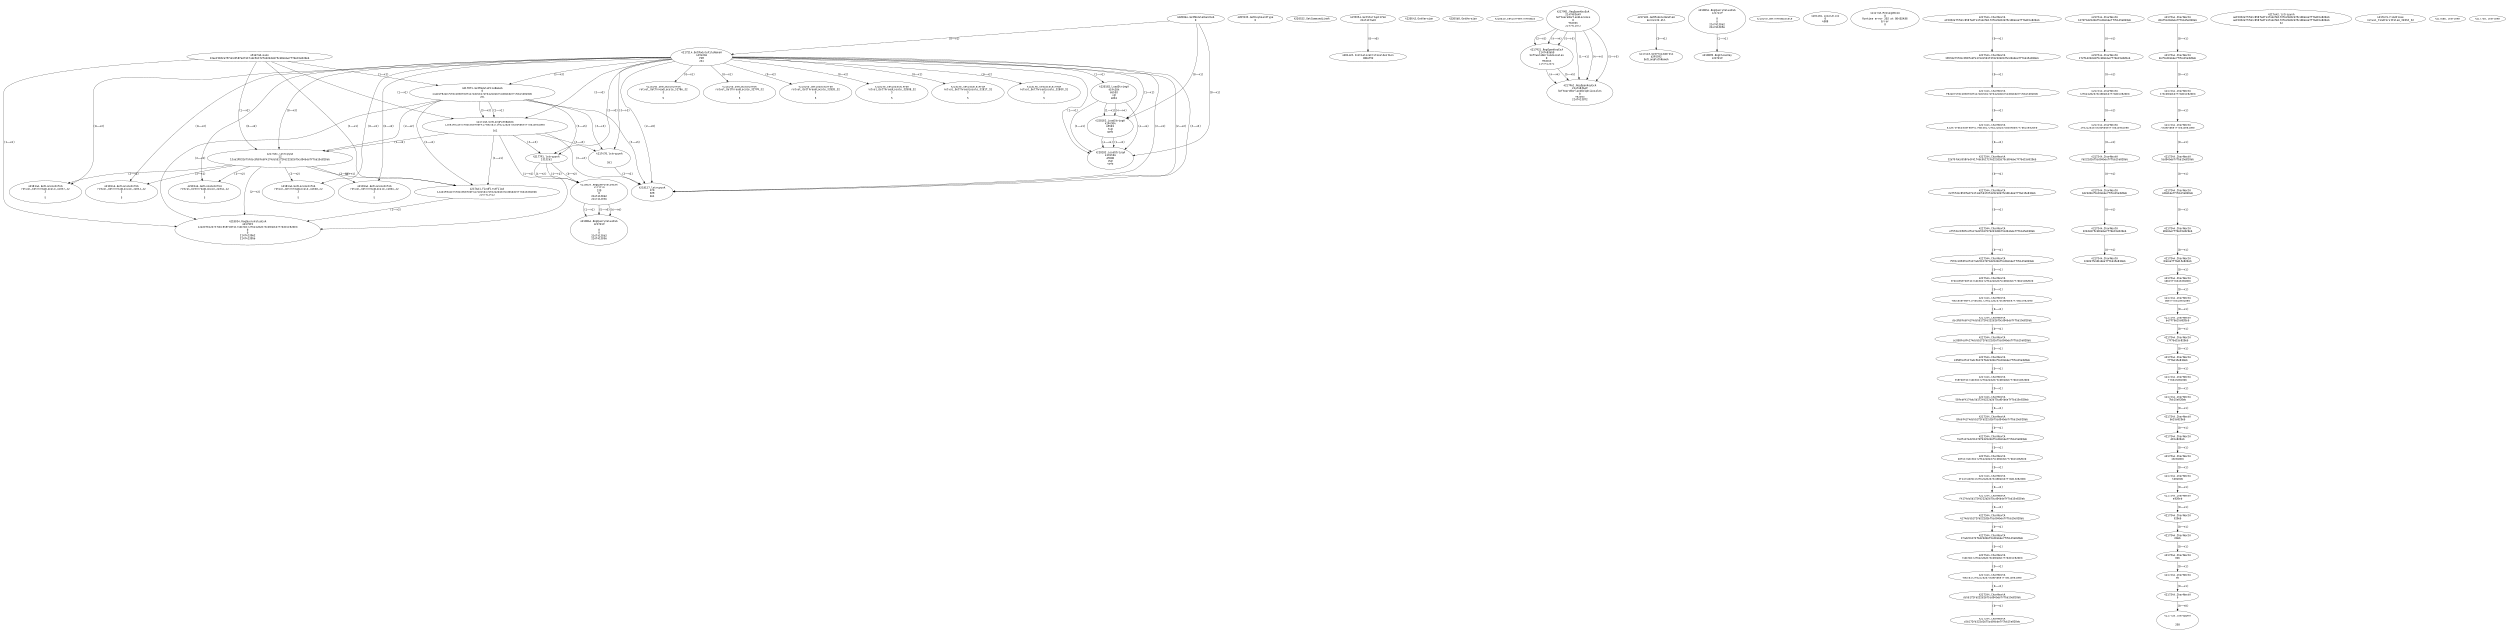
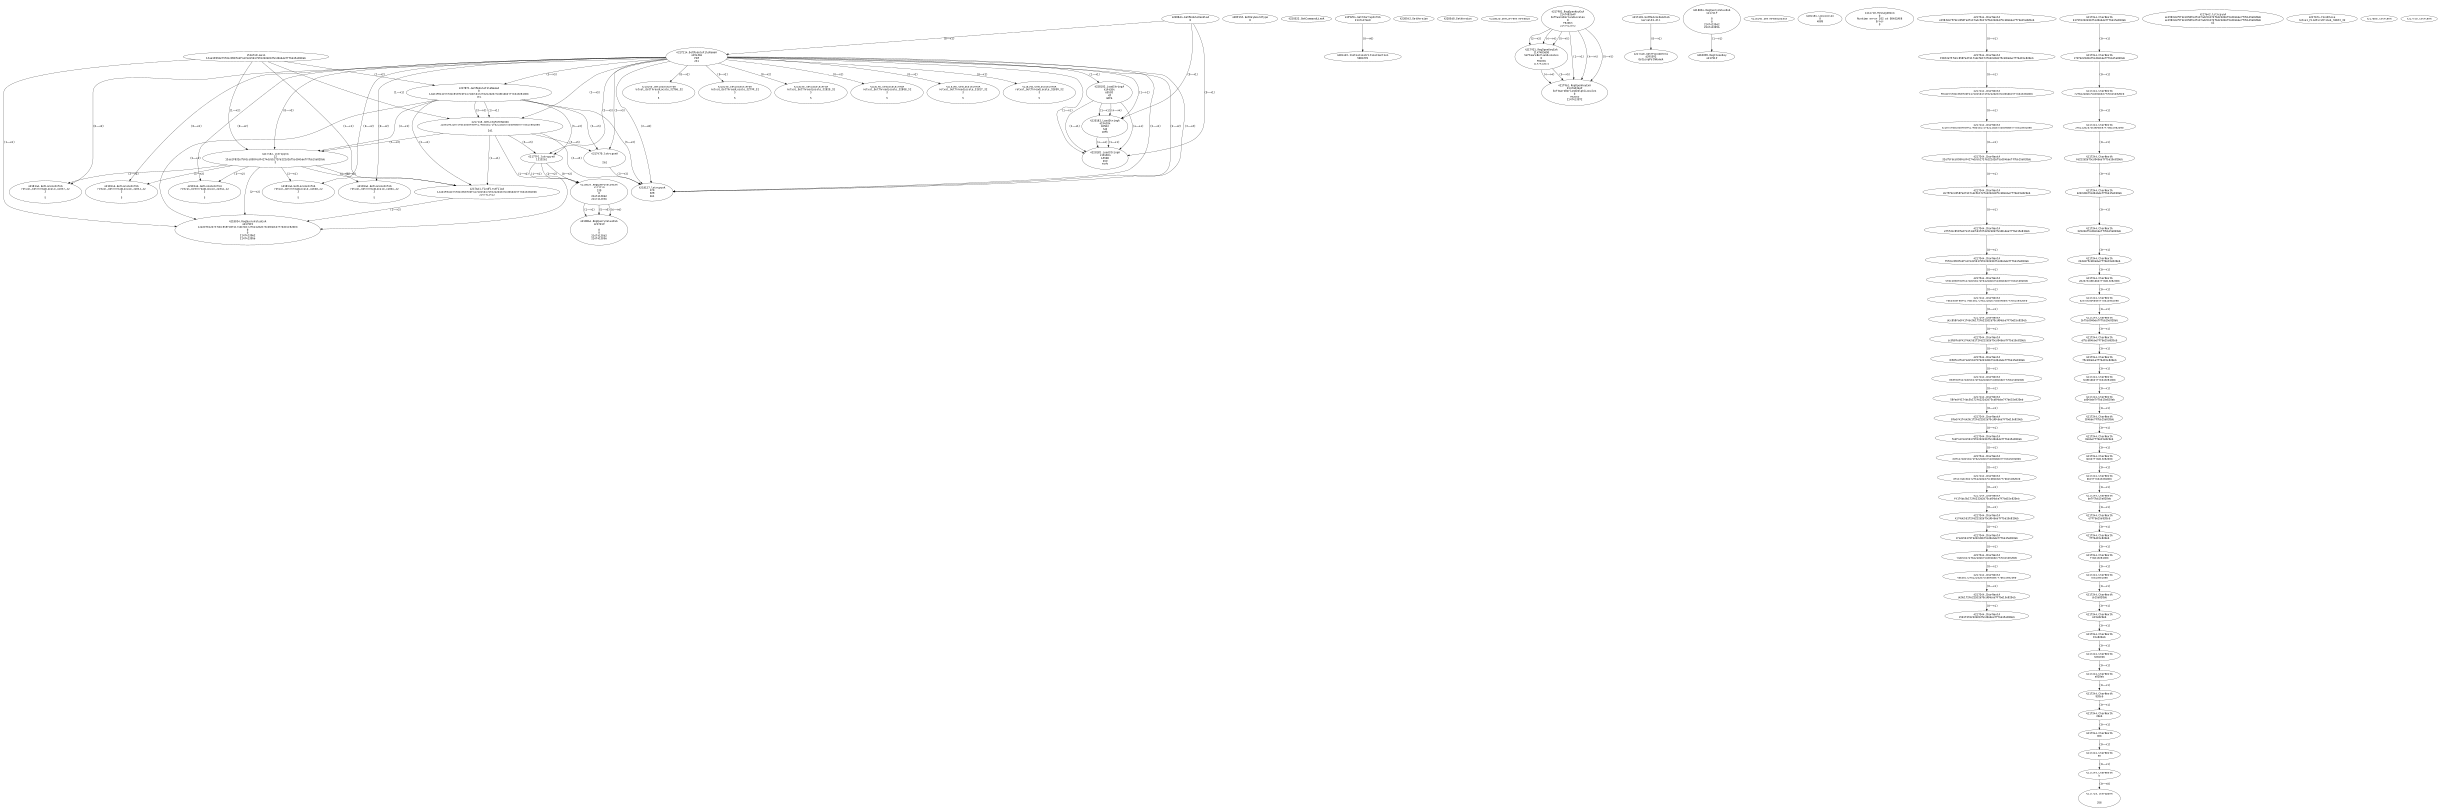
none -> (2099, 280)
